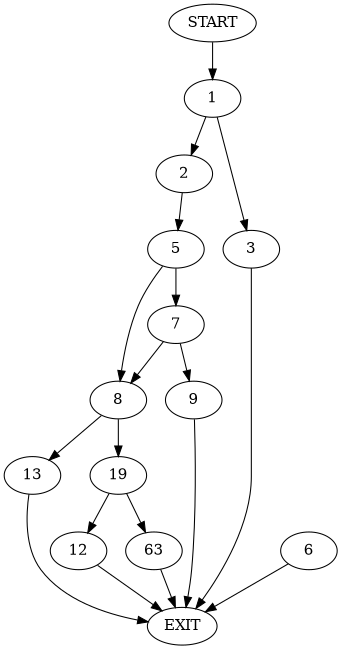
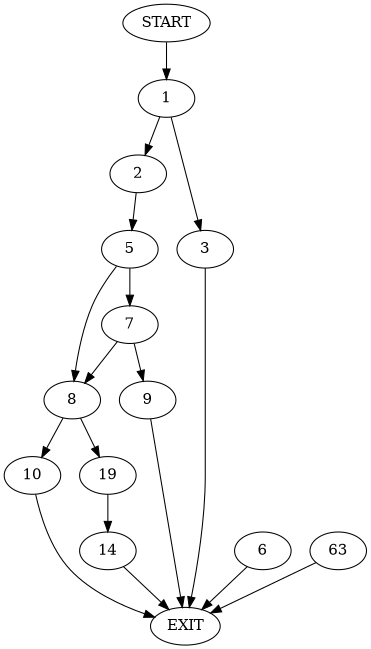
(32, 475) -> (32, 475)
(134, 508) -> none
(79, 551) -> (108, 551)
